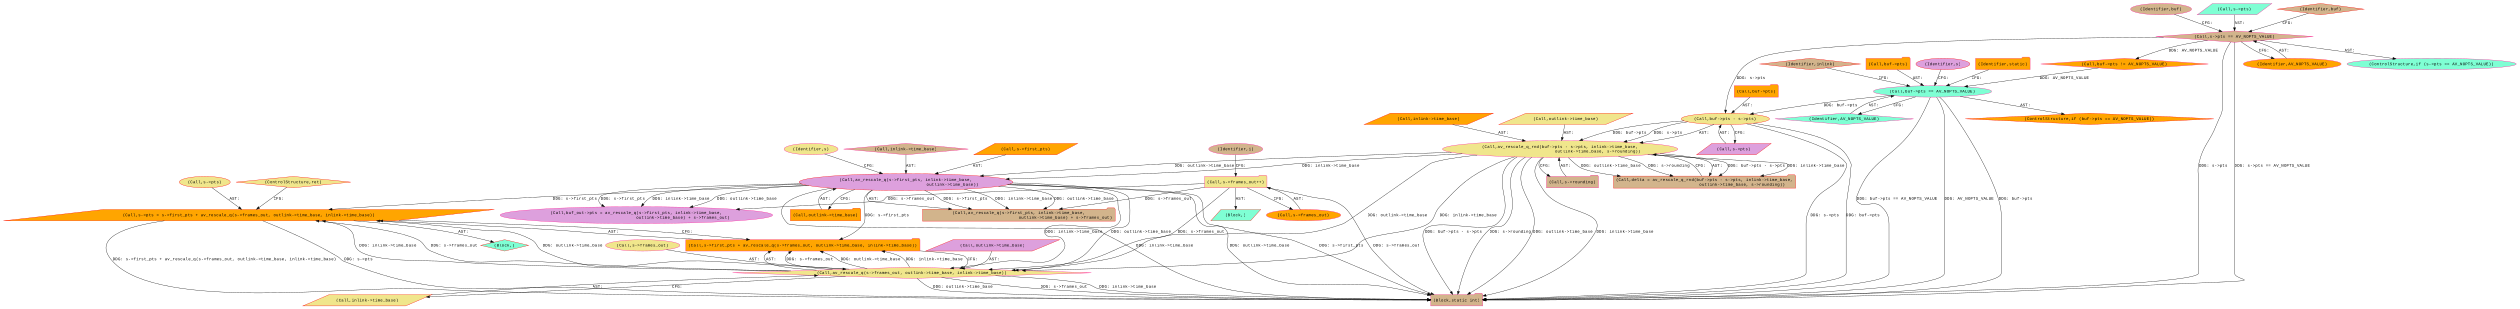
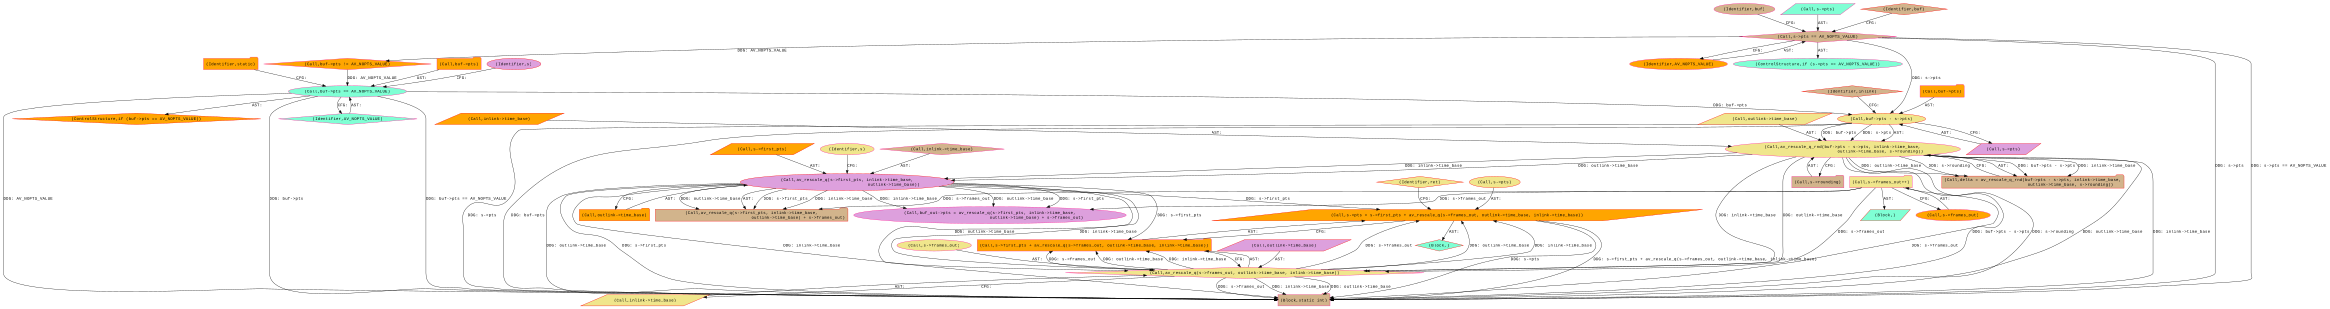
(1867, 77) -> (1865, 104)
(1236, 149) -> none
(293, 182) -> (1420, 182)
